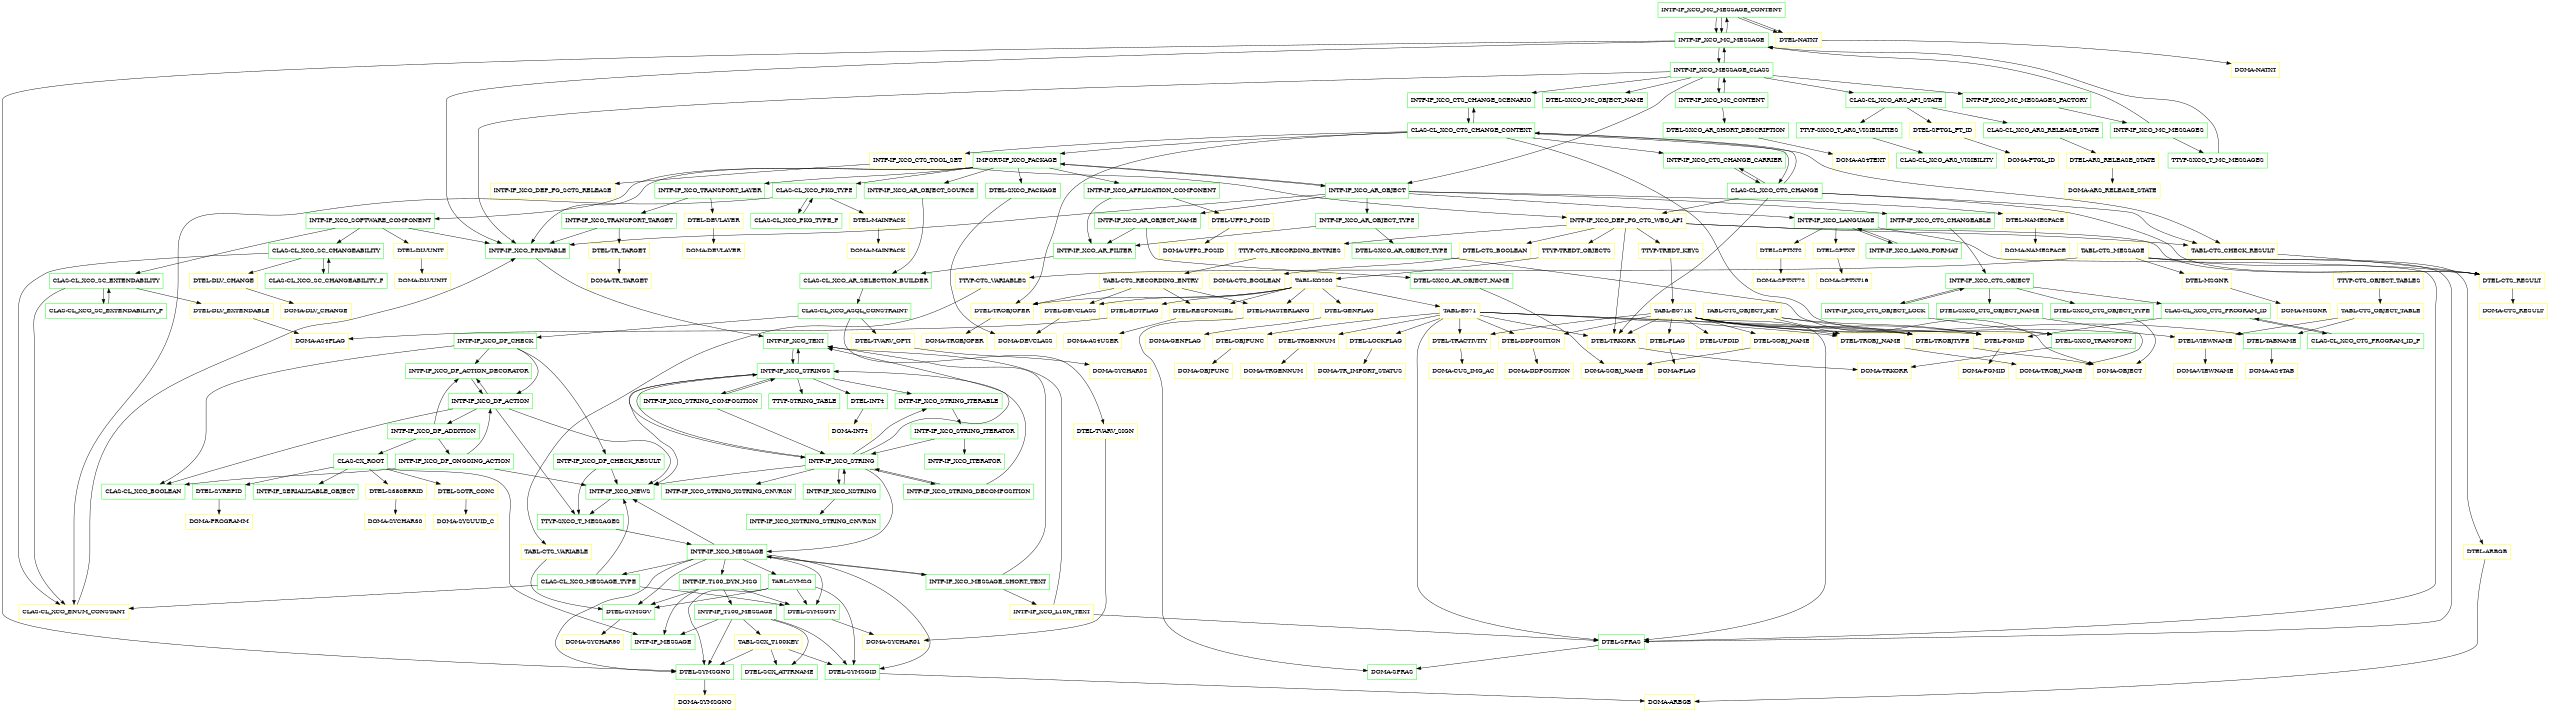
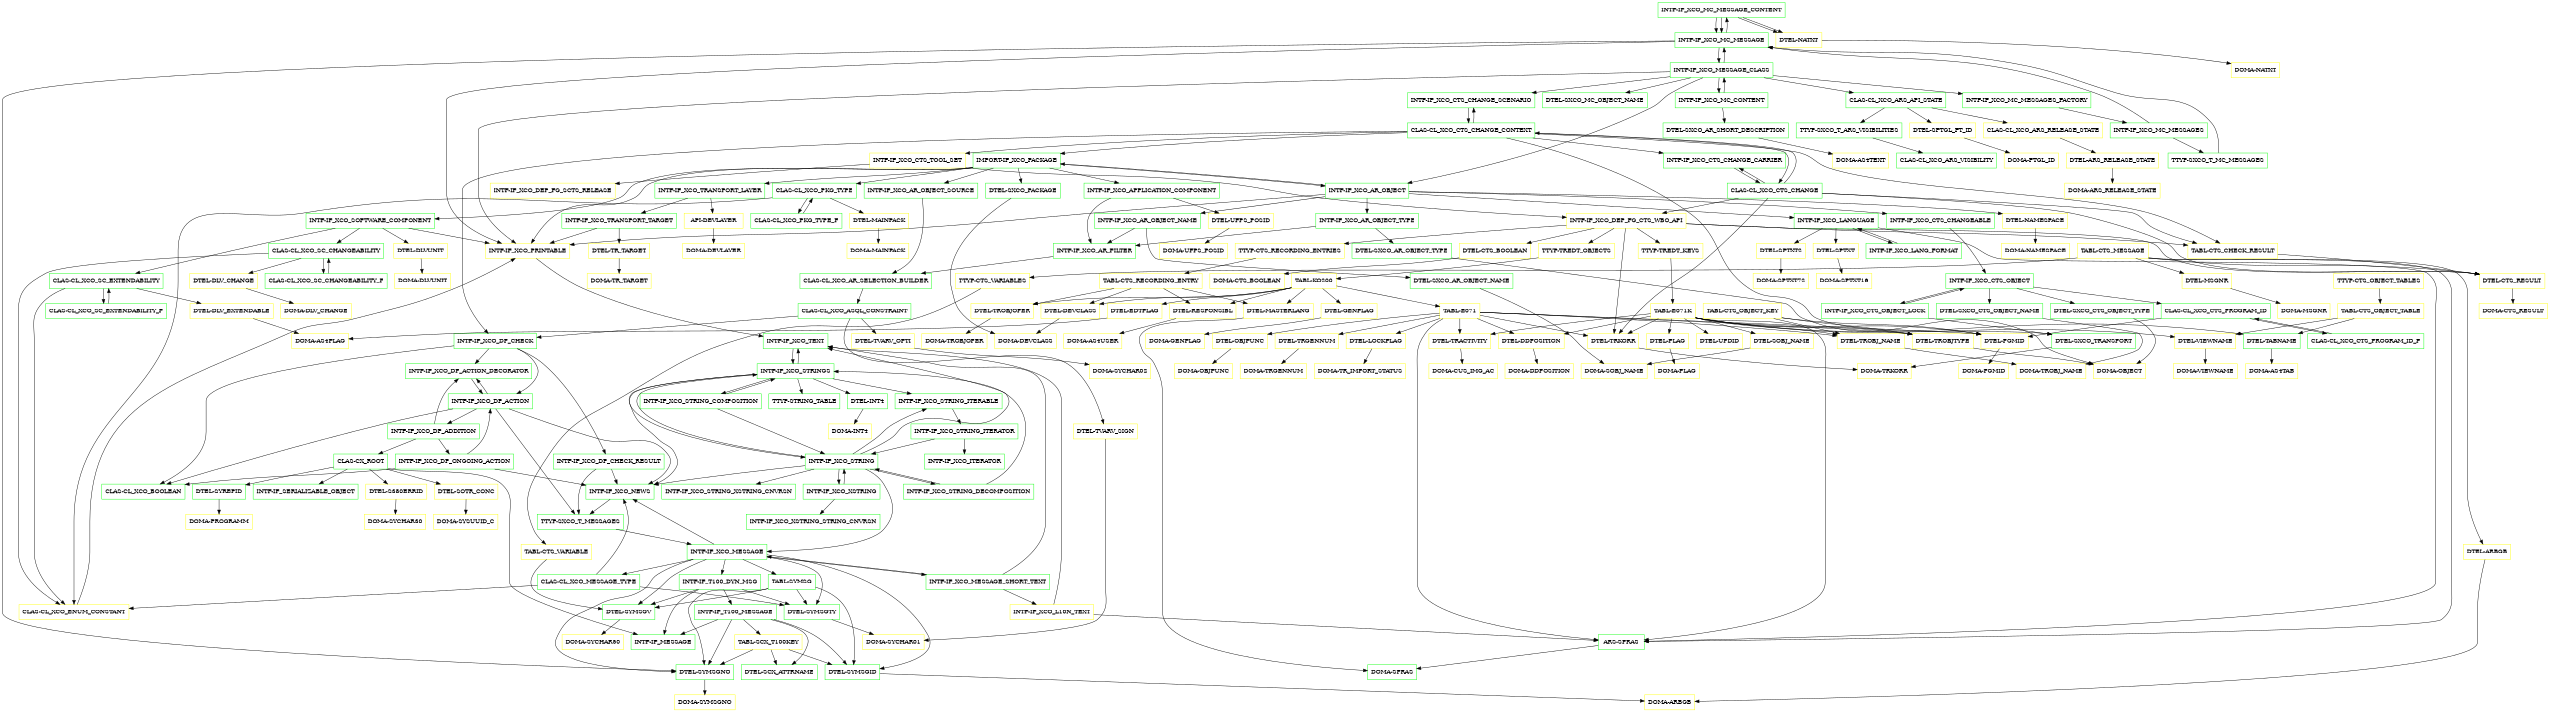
(2043, 130) -> (2043, 130)
(1173, 153) -> (859, 143)
(714, 221) -> (714, 221)
(528, 251) -> (528, 251)
(1621, 642) -> (1621, 642)
